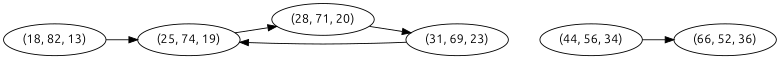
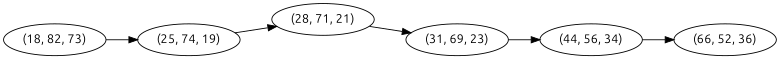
(323, 19) -> (323, 19)
(55, 40) -> (55, 40)
(328, 44) -> (520, 40)
